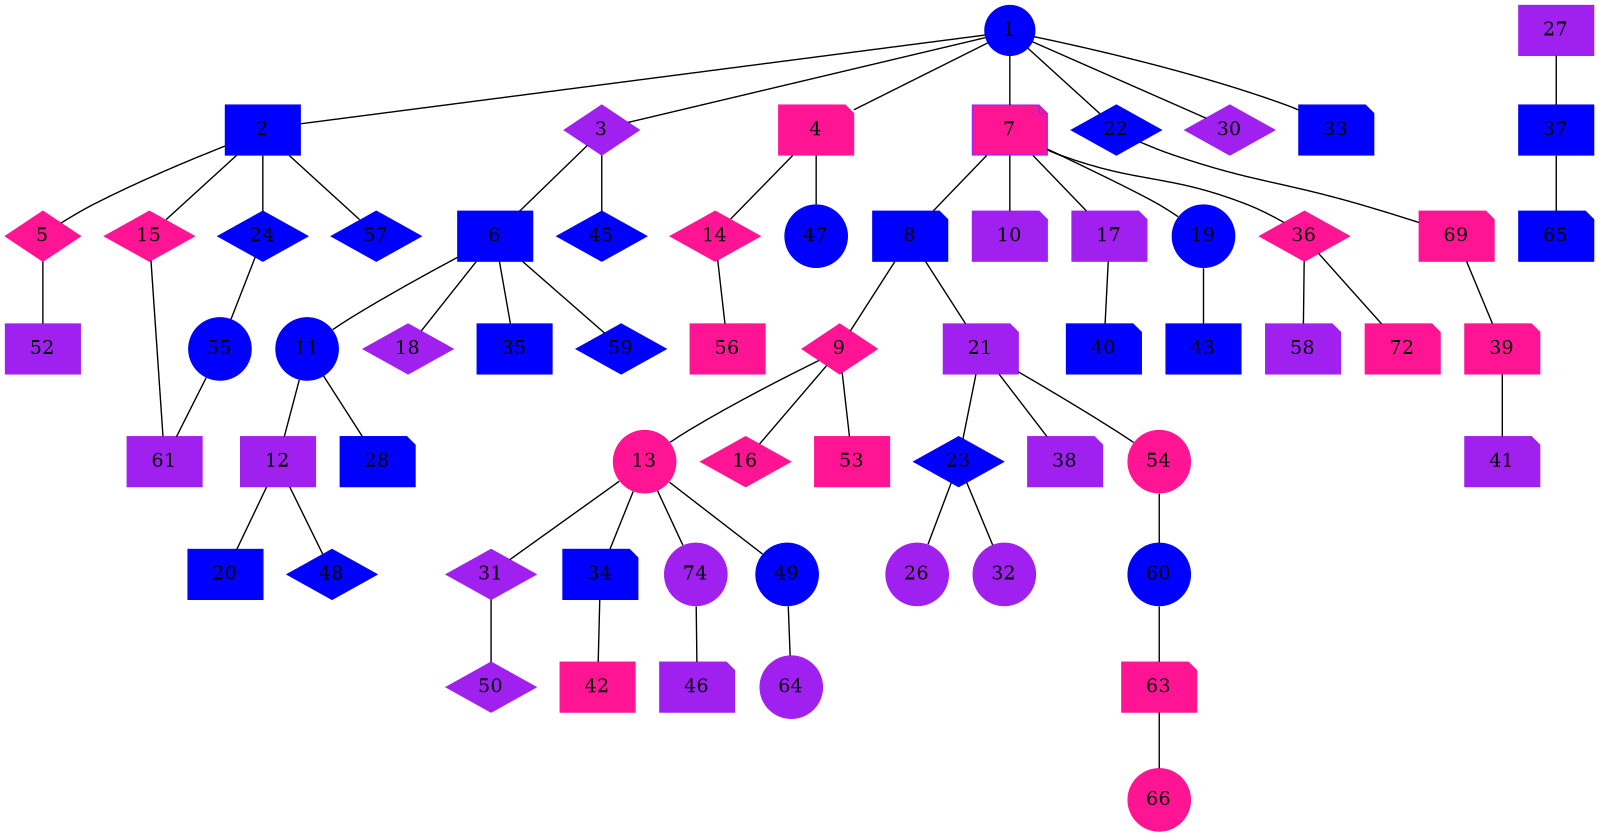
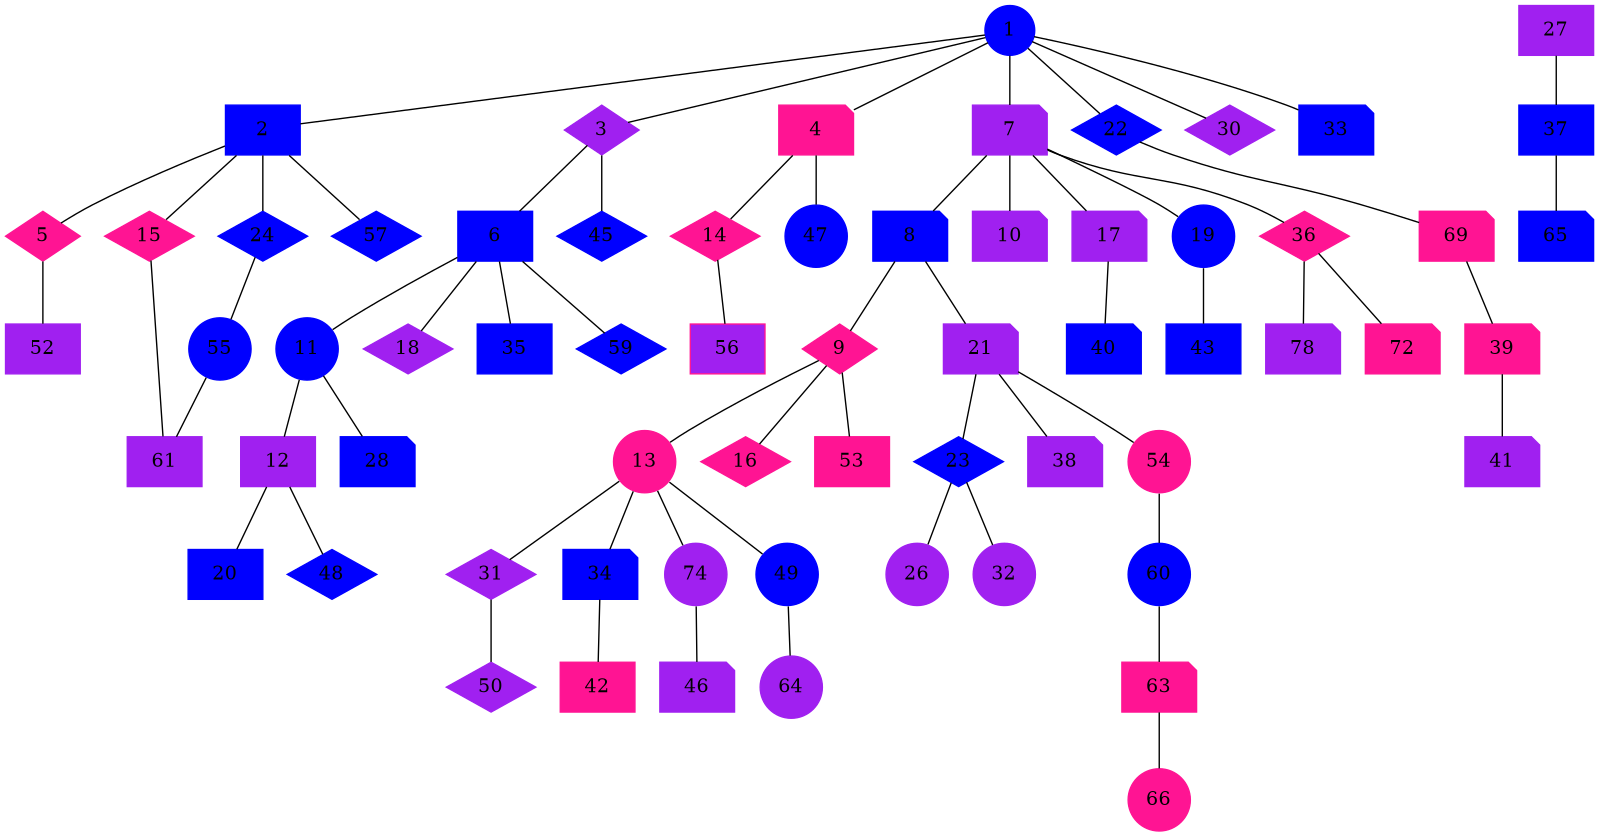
(1010, 130) -> (1010, 130)
(728, 349) -> (728, 349)
(1303, 349) -> (1303, 349)
